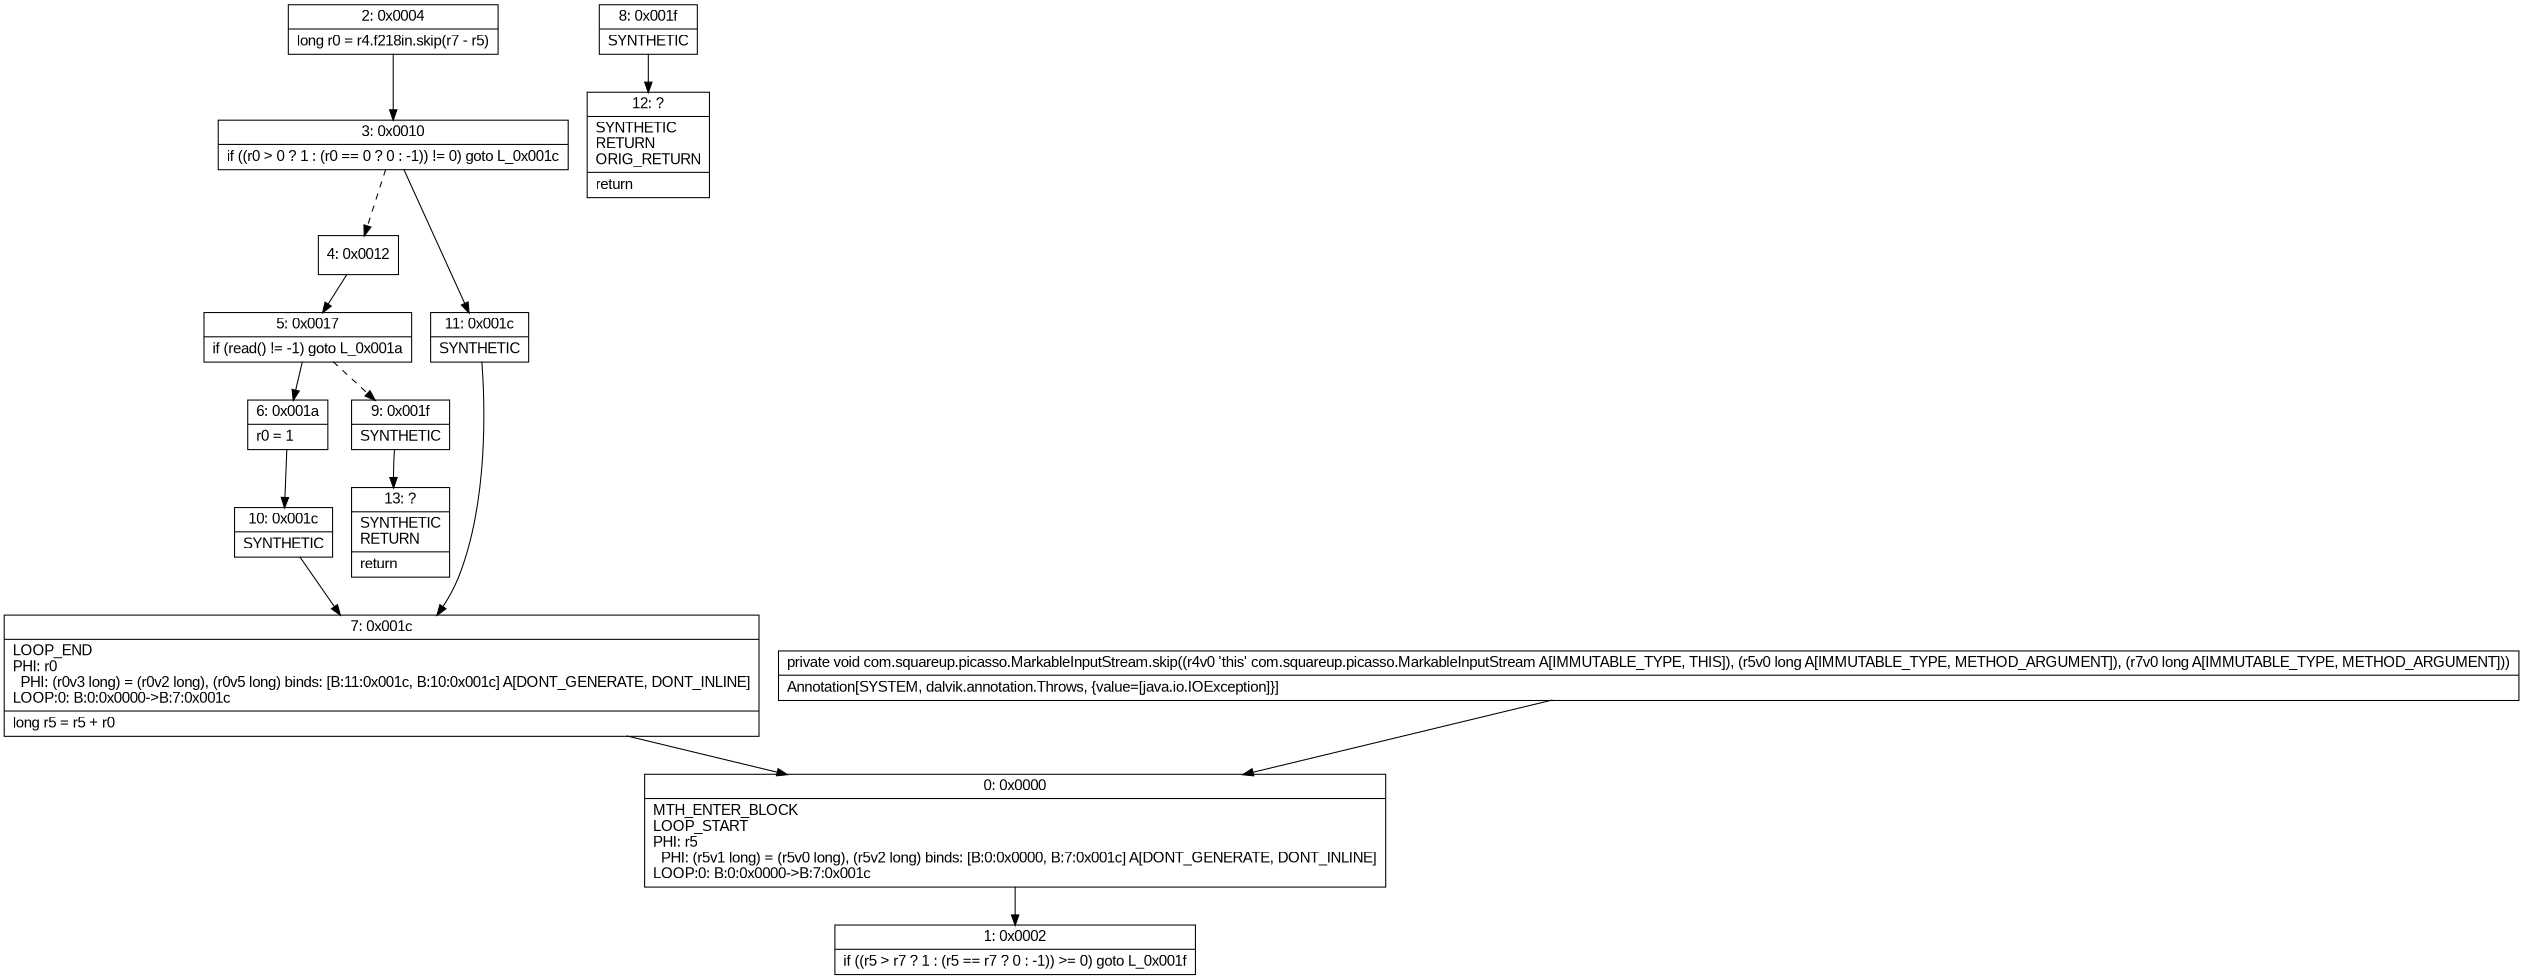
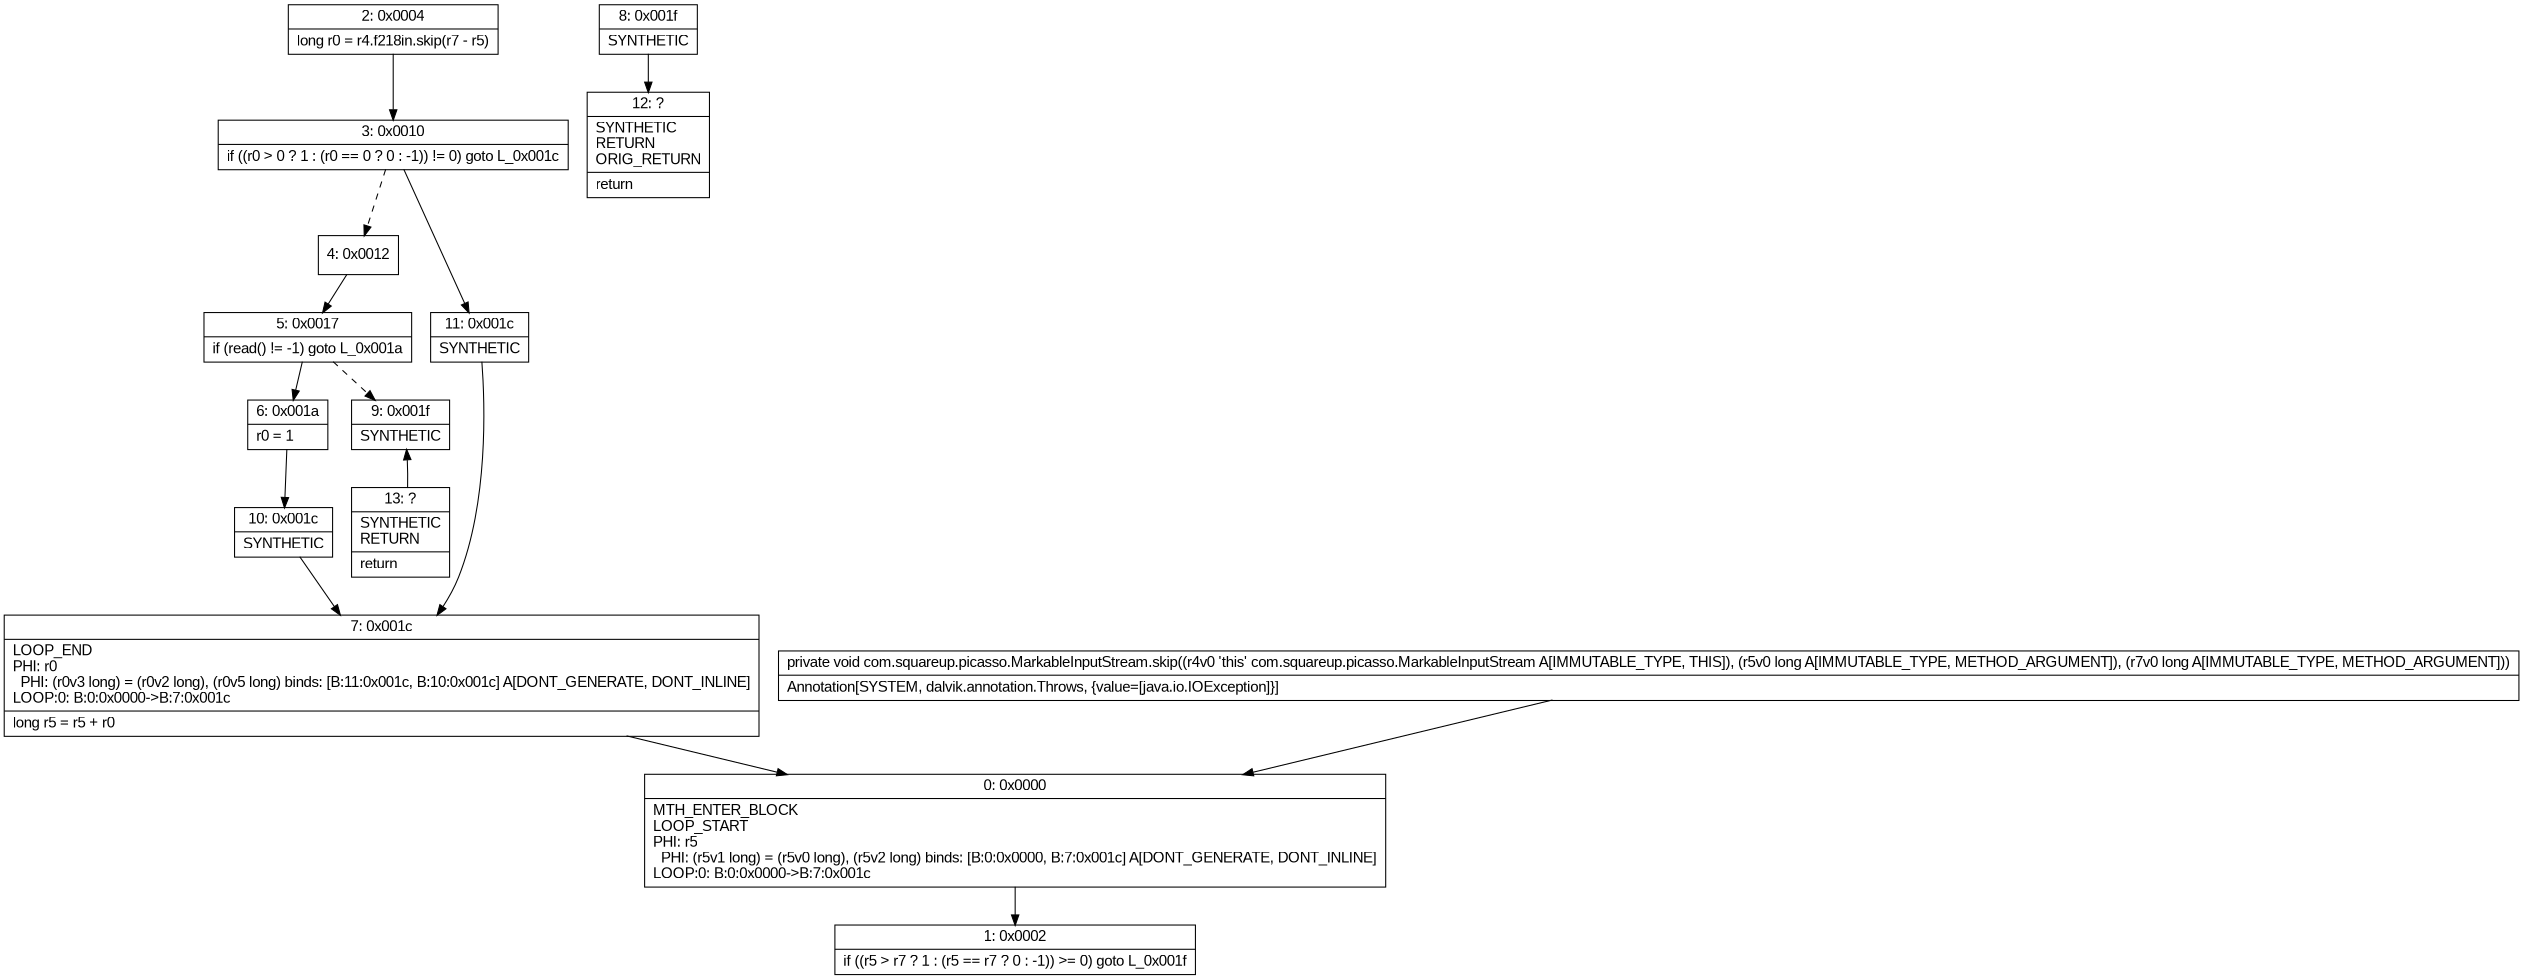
(394, 463) -> (408, 474)
